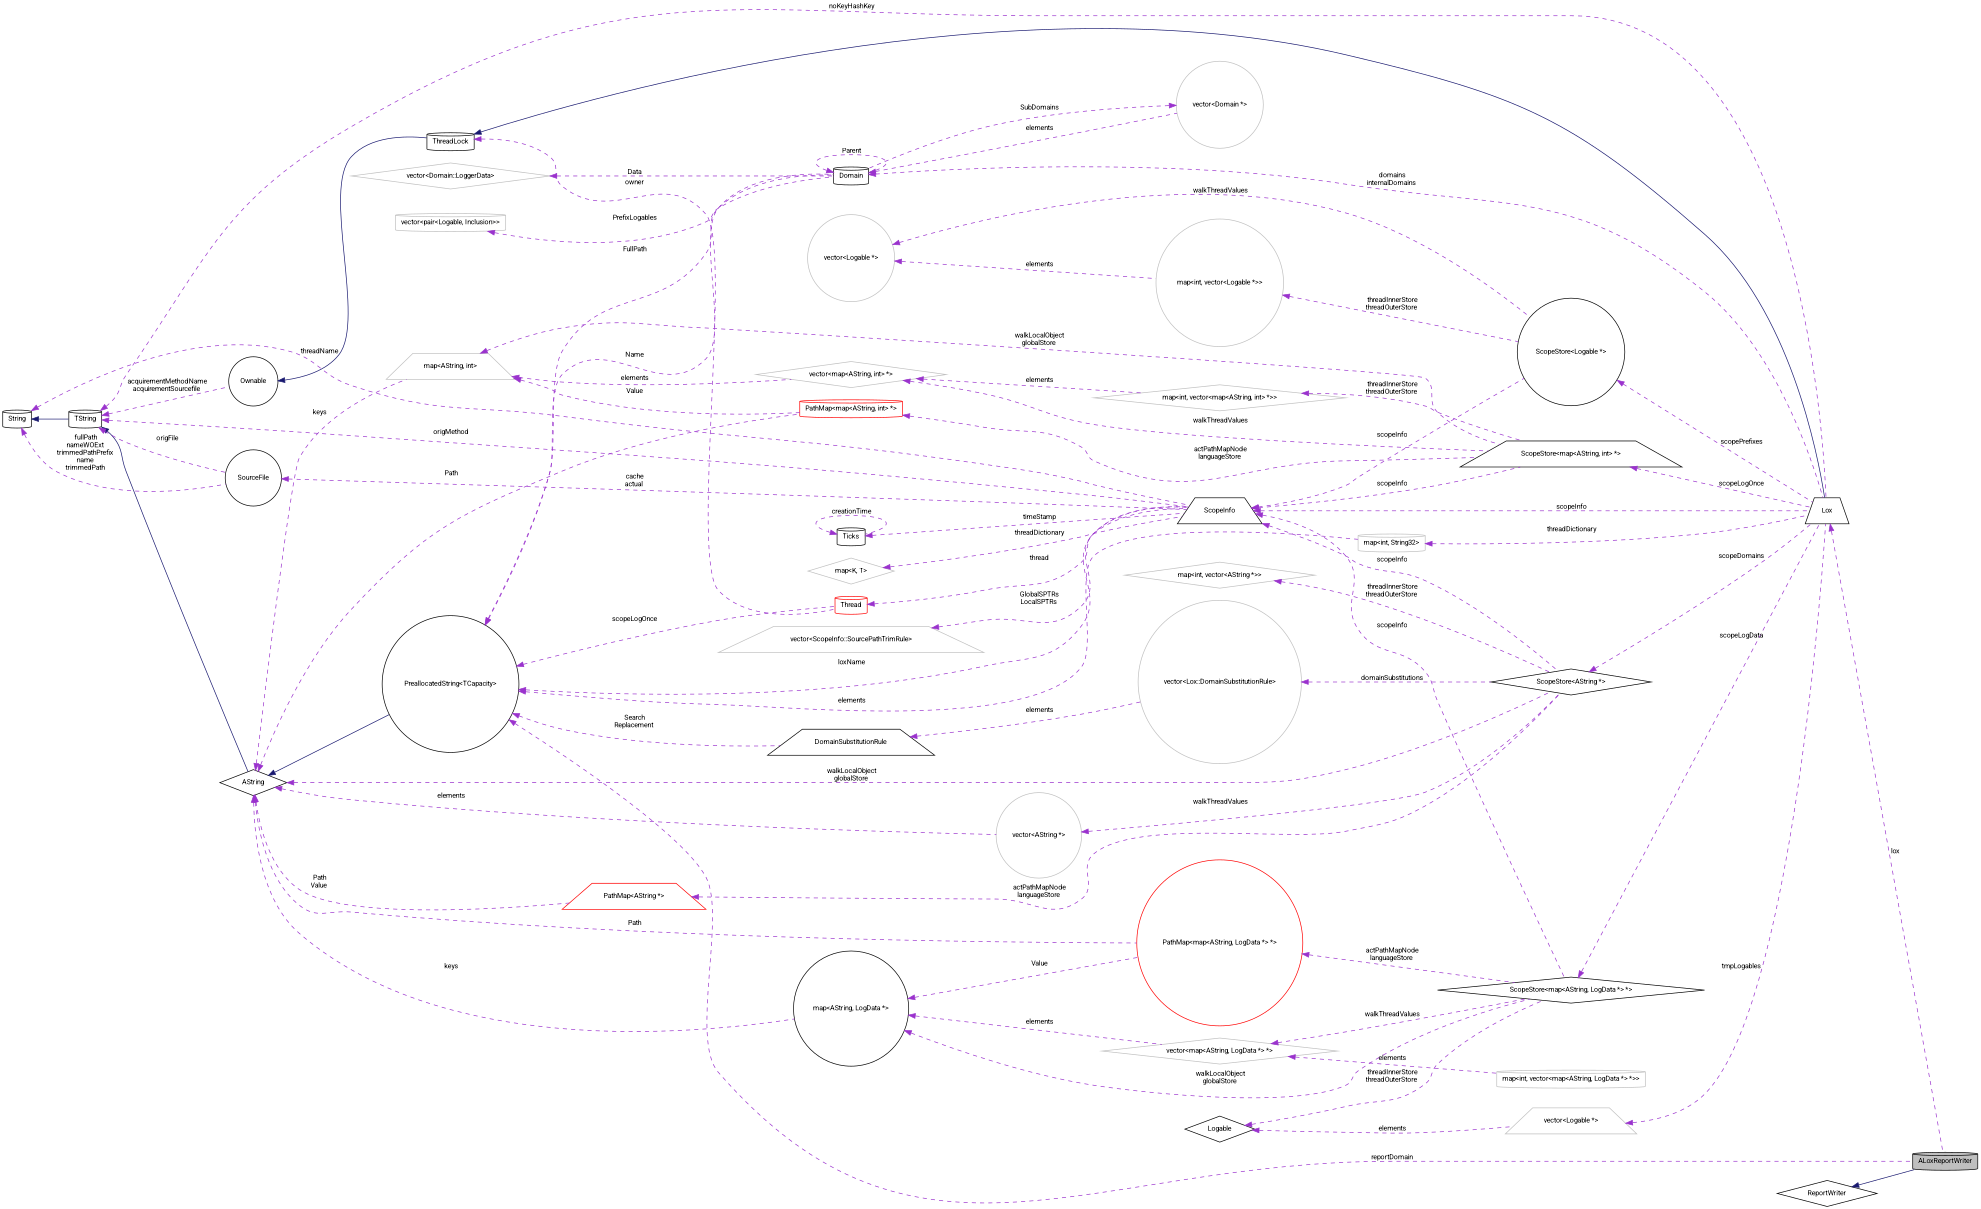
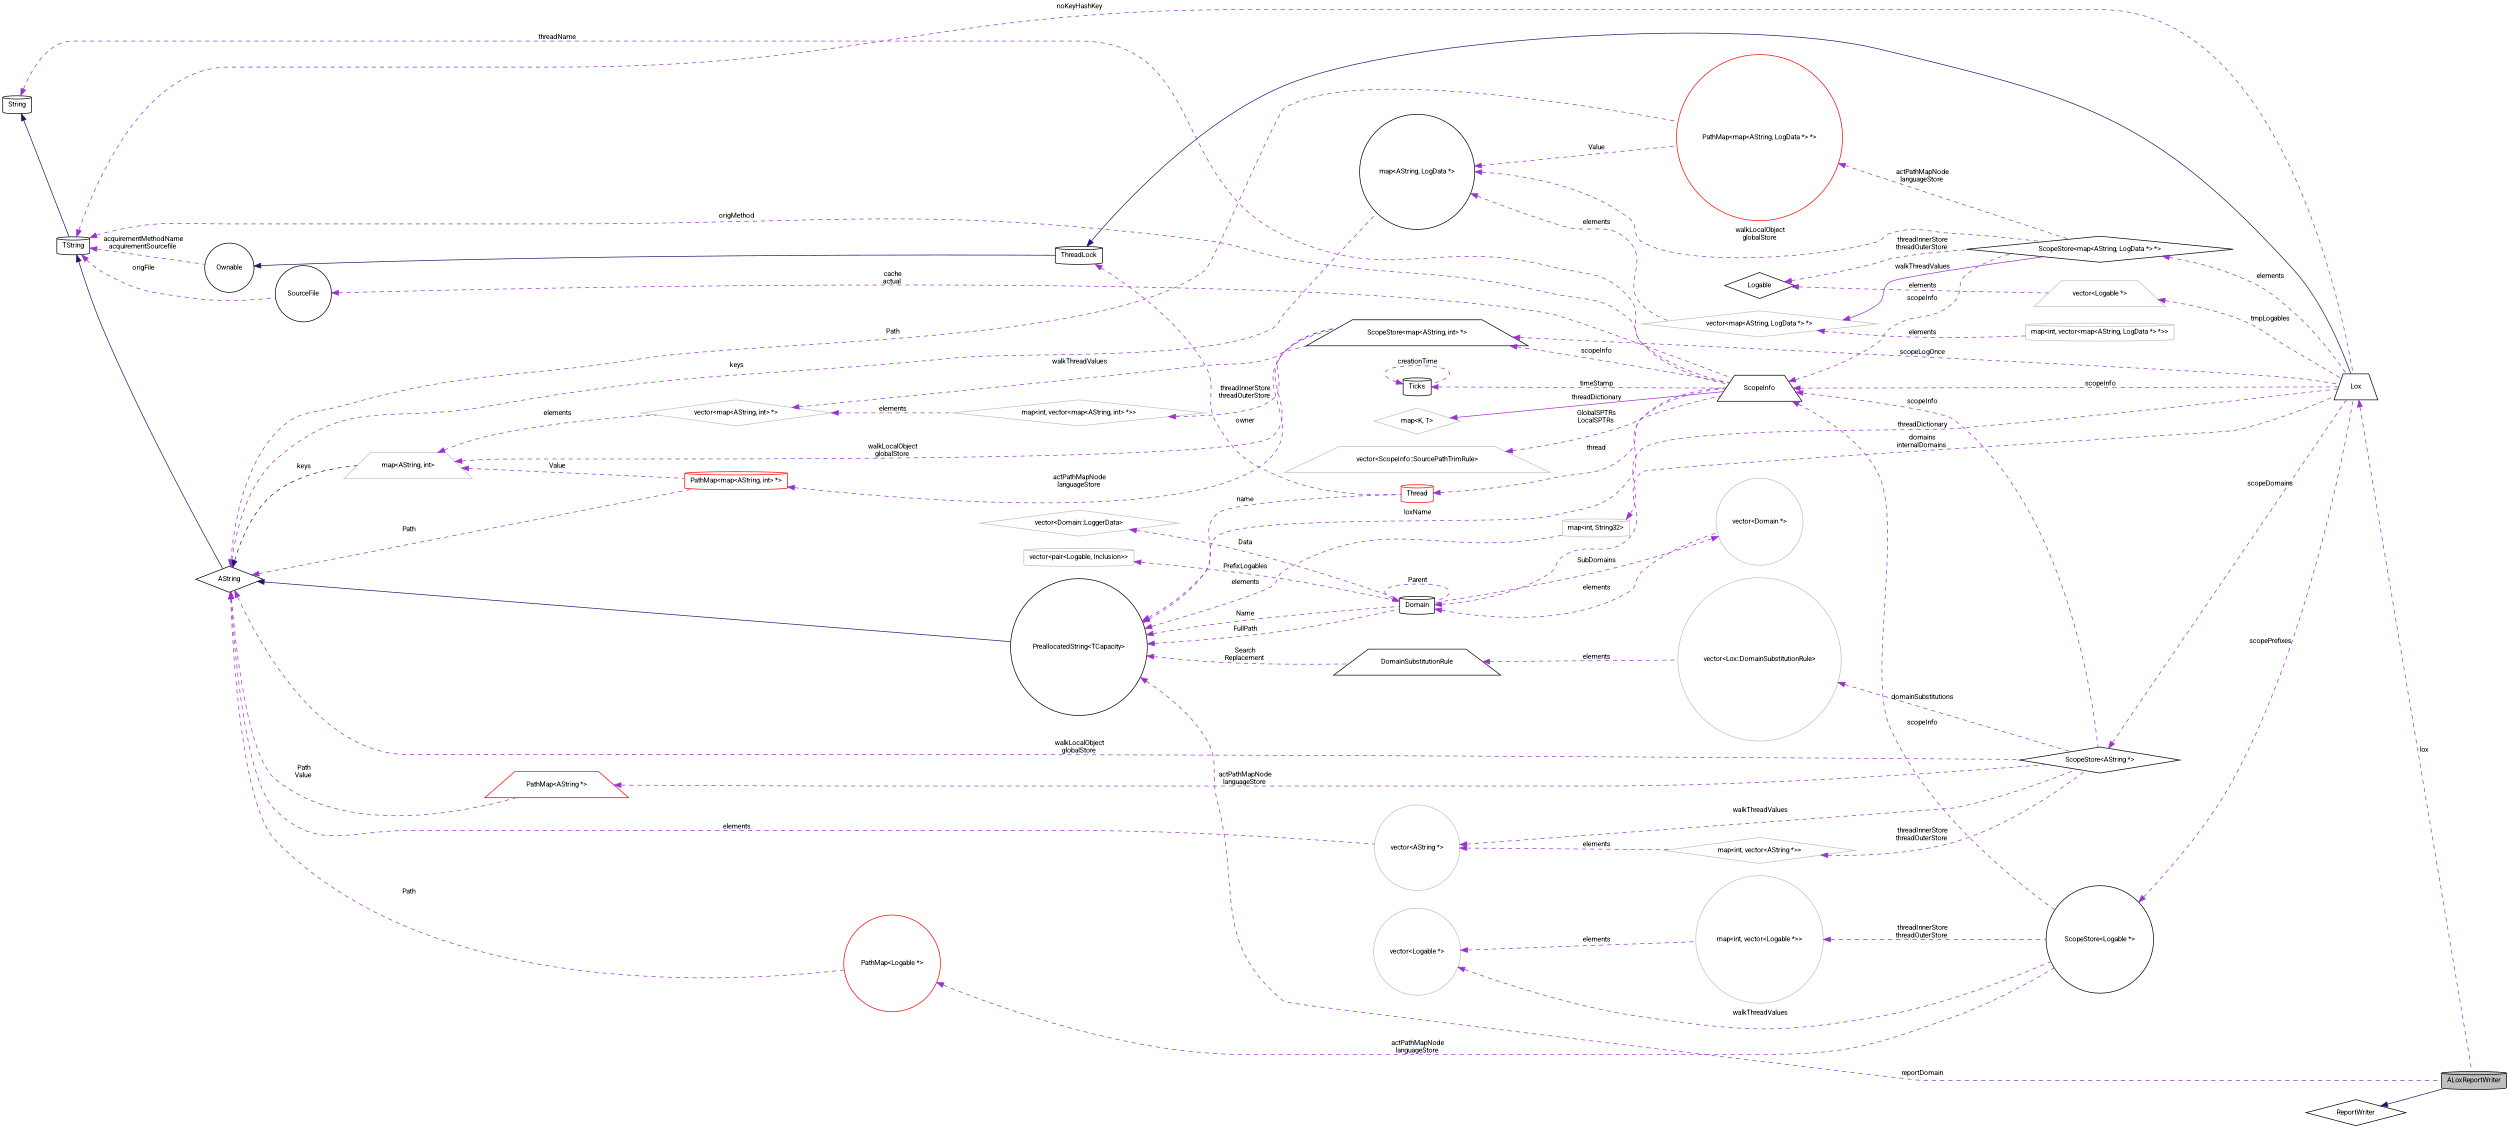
(115, 489) -> none
(1390, 493) -> (1623, 364)
(284, 543) -> (278, 490)
(1037, 546) -> (1590, 404)
(634, 619) -> (1245, 500)
(1741, 636) -> (2270, 276)
none -> (1568, 849)
none -> (892, 963)
(1402, 1022) -> (1938, 272)
